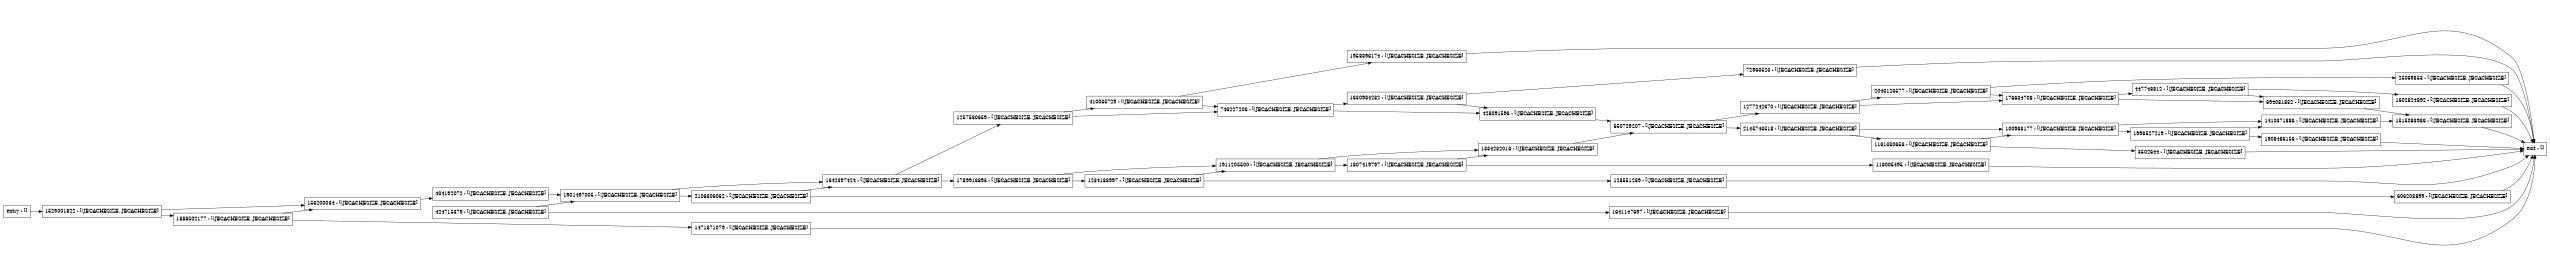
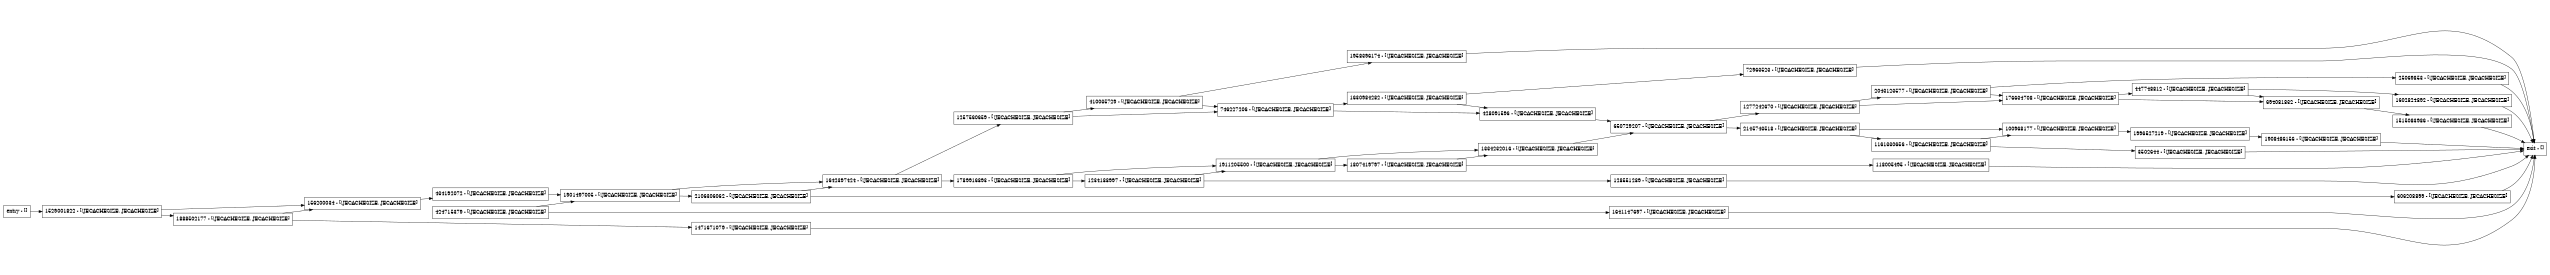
(2321, 121) -> none
